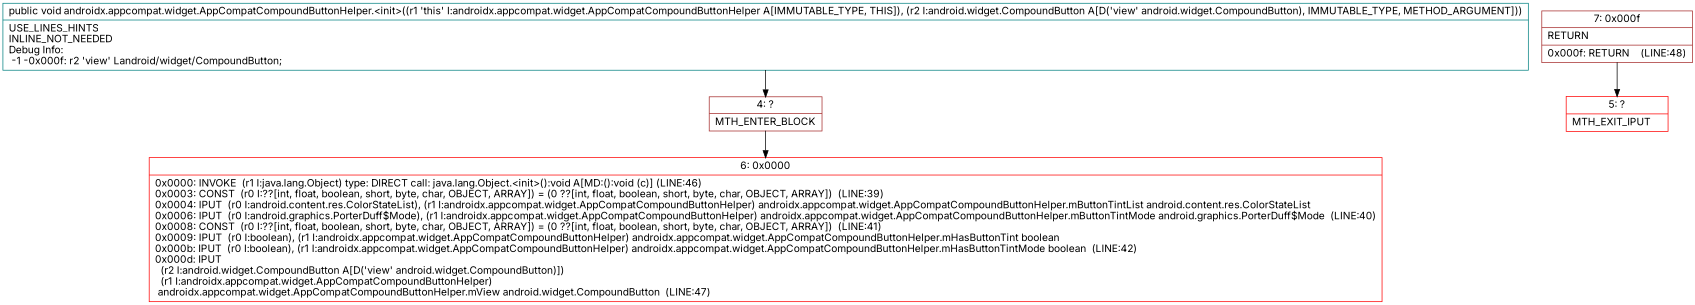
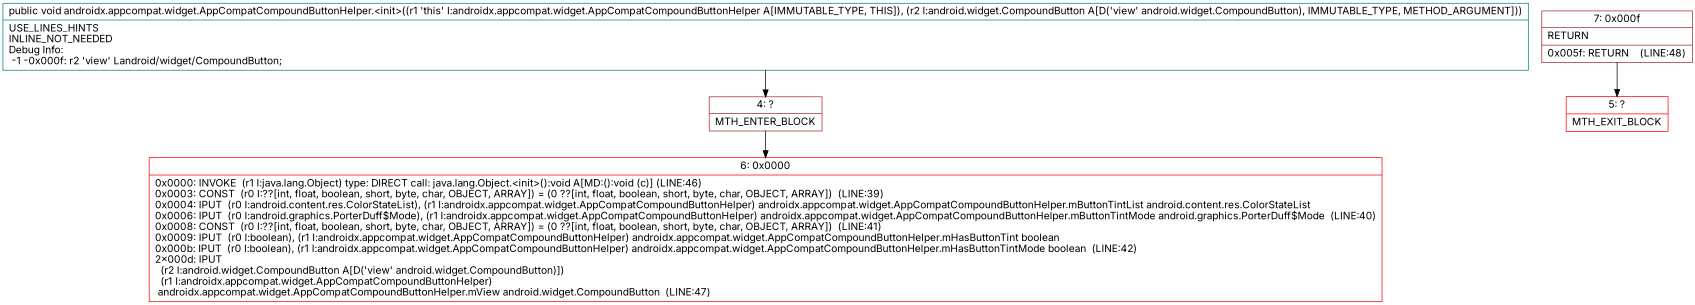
(1617, 53) -> (1617, 53)
(1612, 122) -> (1617, 122)
(191, 260) -> (191, 260)
